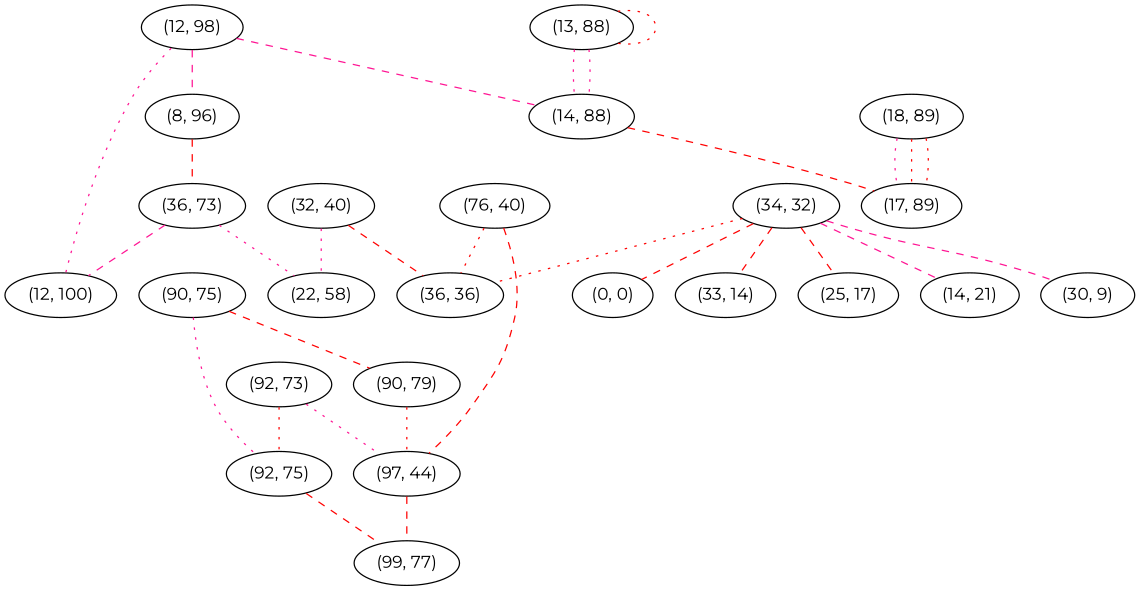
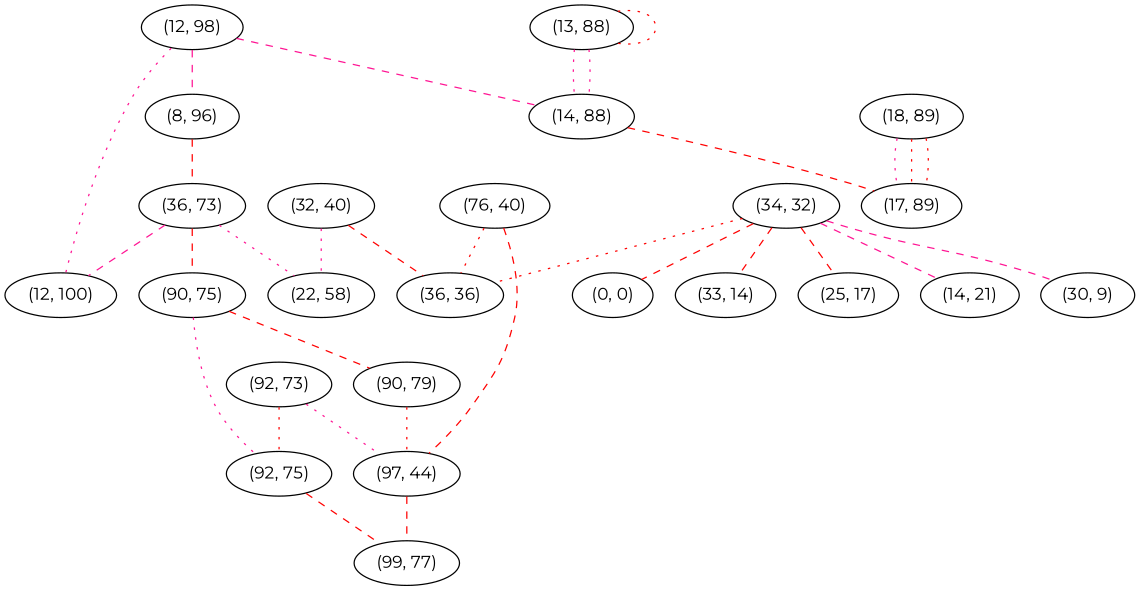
none -> (192, 251)
